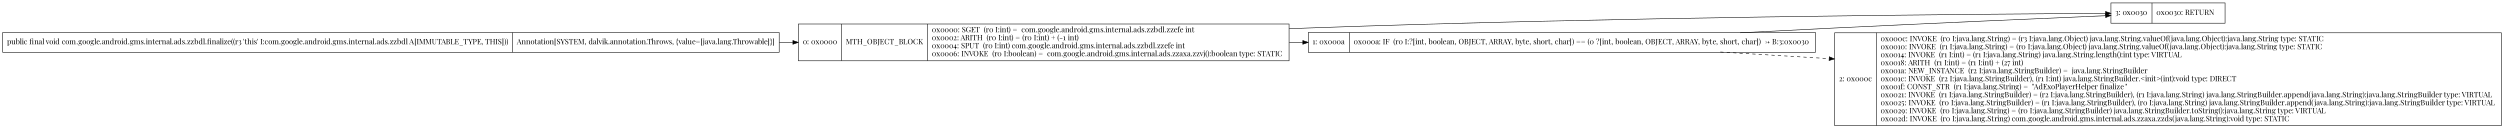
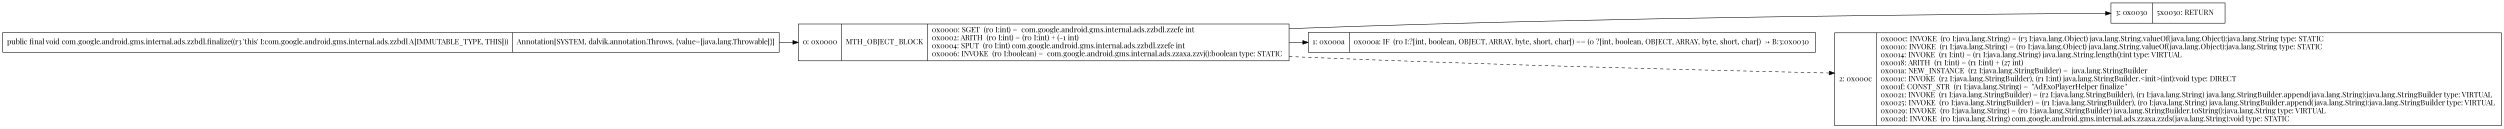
(2189, 13) -> (2188, 13)
(1923, 24) -> none
(1775, 55) -> (1559, 66)
